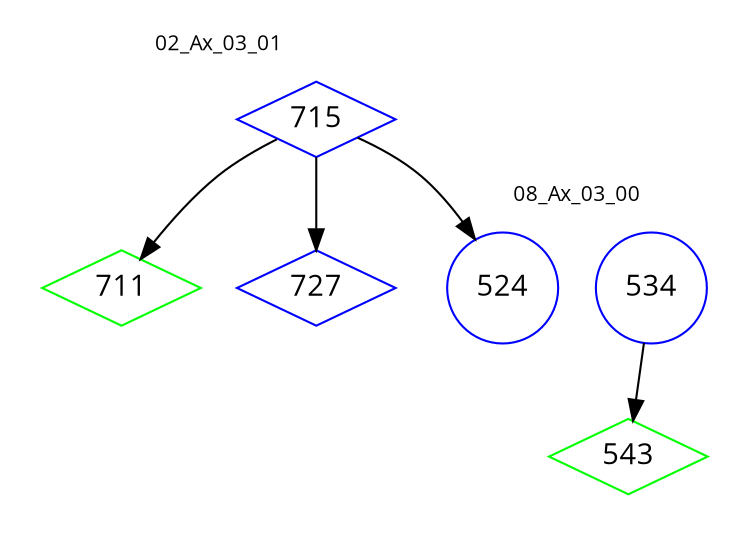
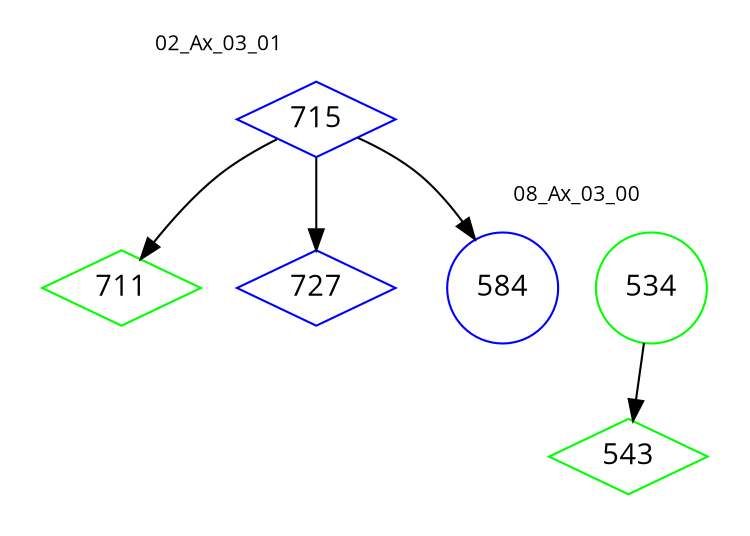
(503, 288) -> (503, 288)
(651, 288) -> (651, 288)
